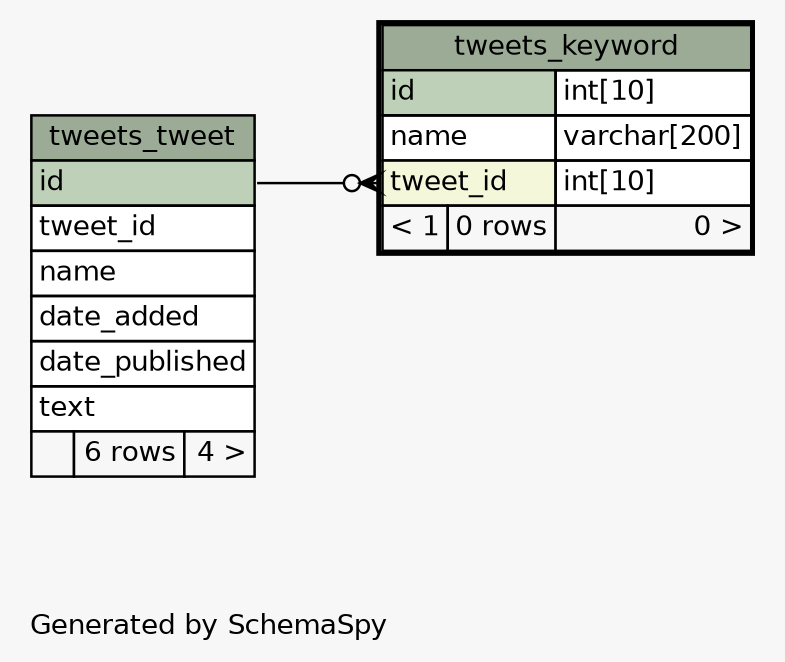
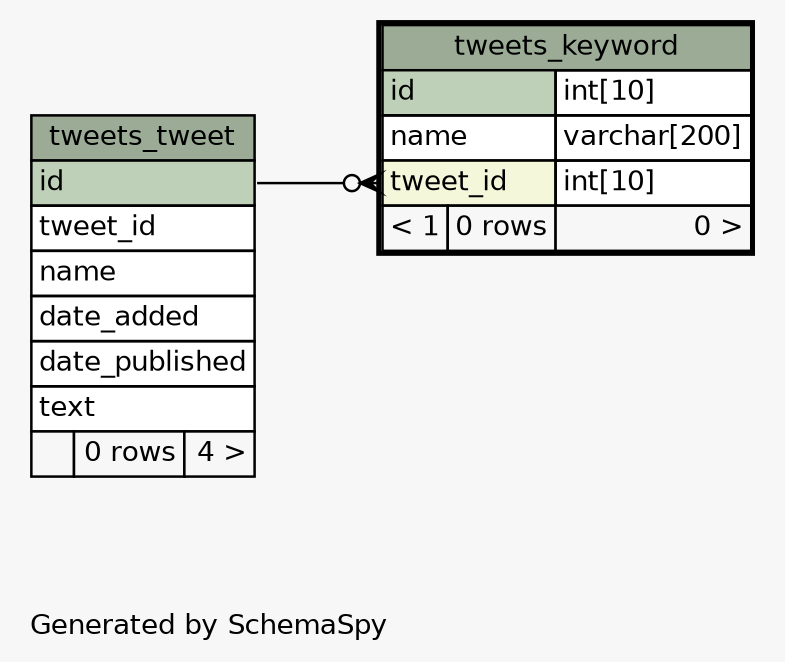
(130, 453) -> (130, 453)
